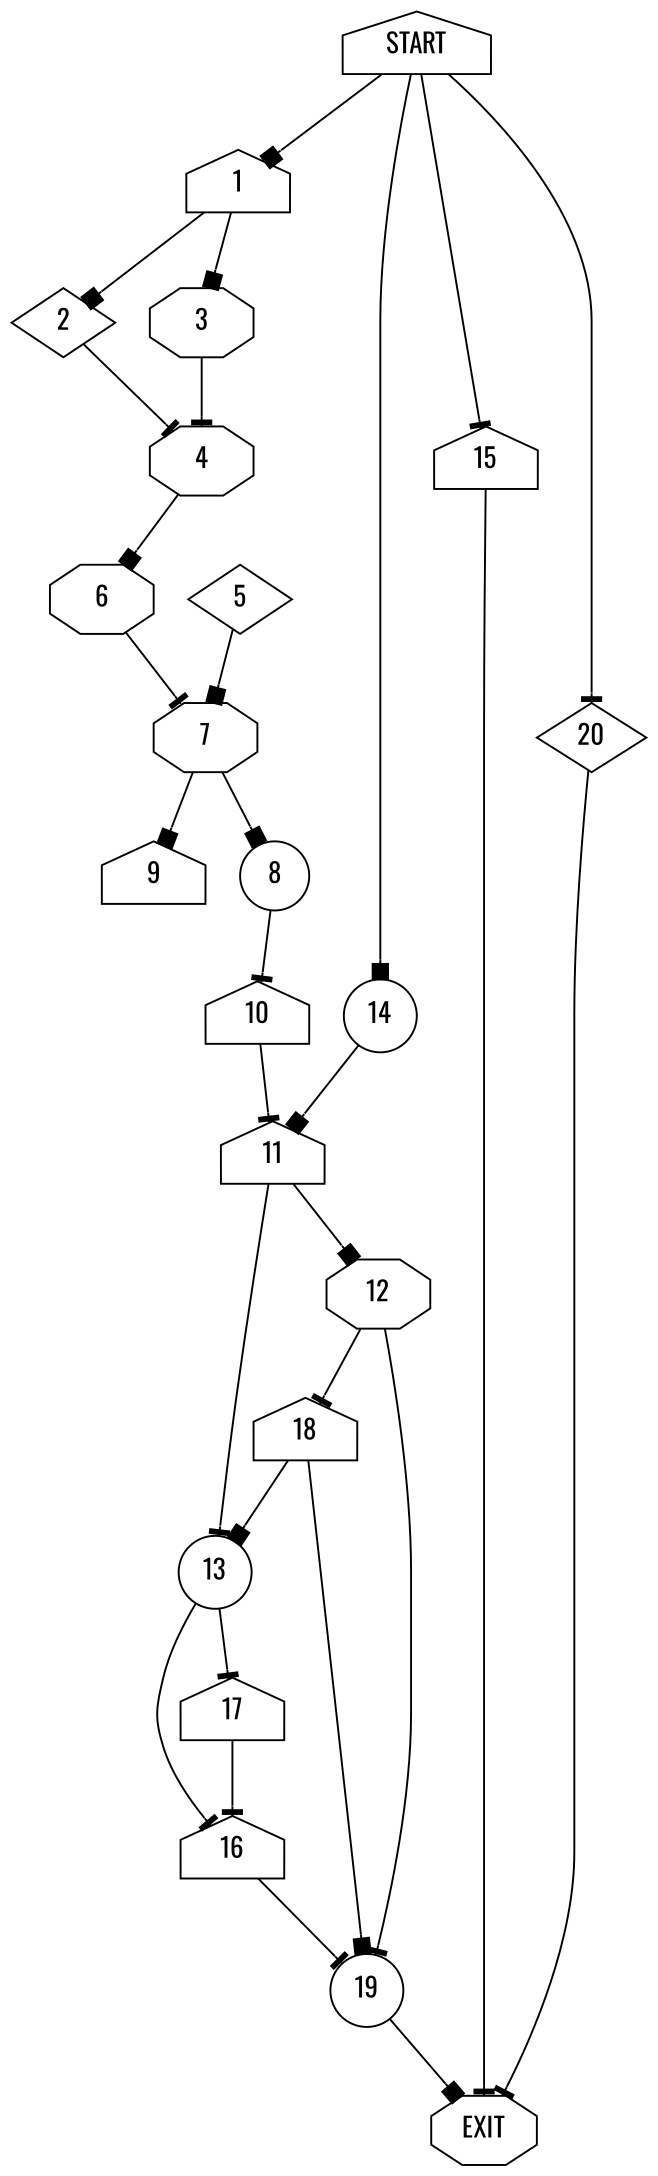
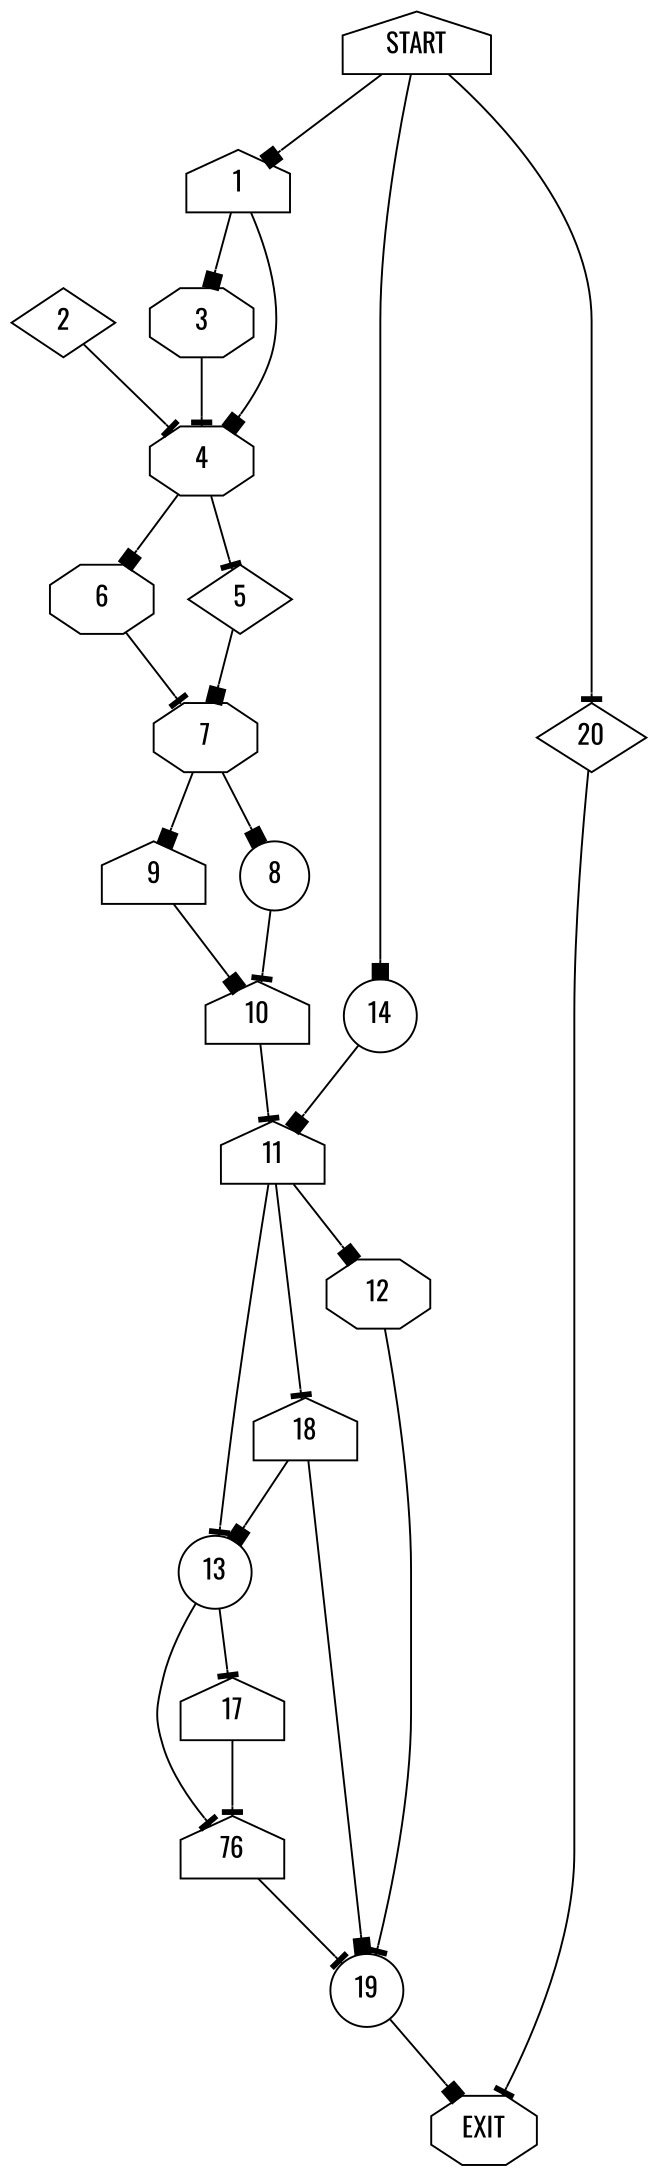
(153, 252) -> (276, 316)
(486, 461) -> none
none -> (220, 528)
none -> (200, 939)
(343, 1362) -> (288, 1286)
(232, 1851) -> (232, 1851)
